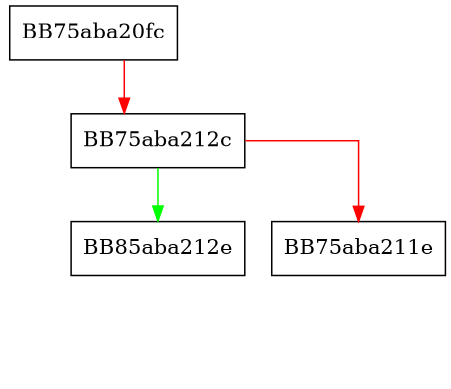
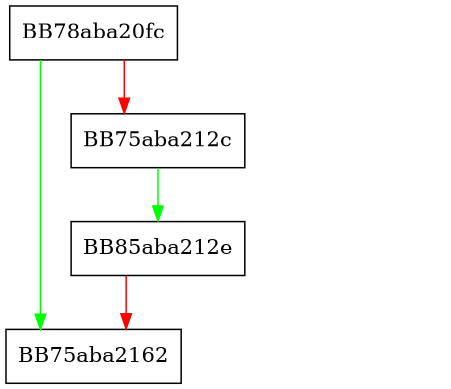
(94, 33) -> (94, 33)
(359, 249) -> none
none -> (94, 356)
